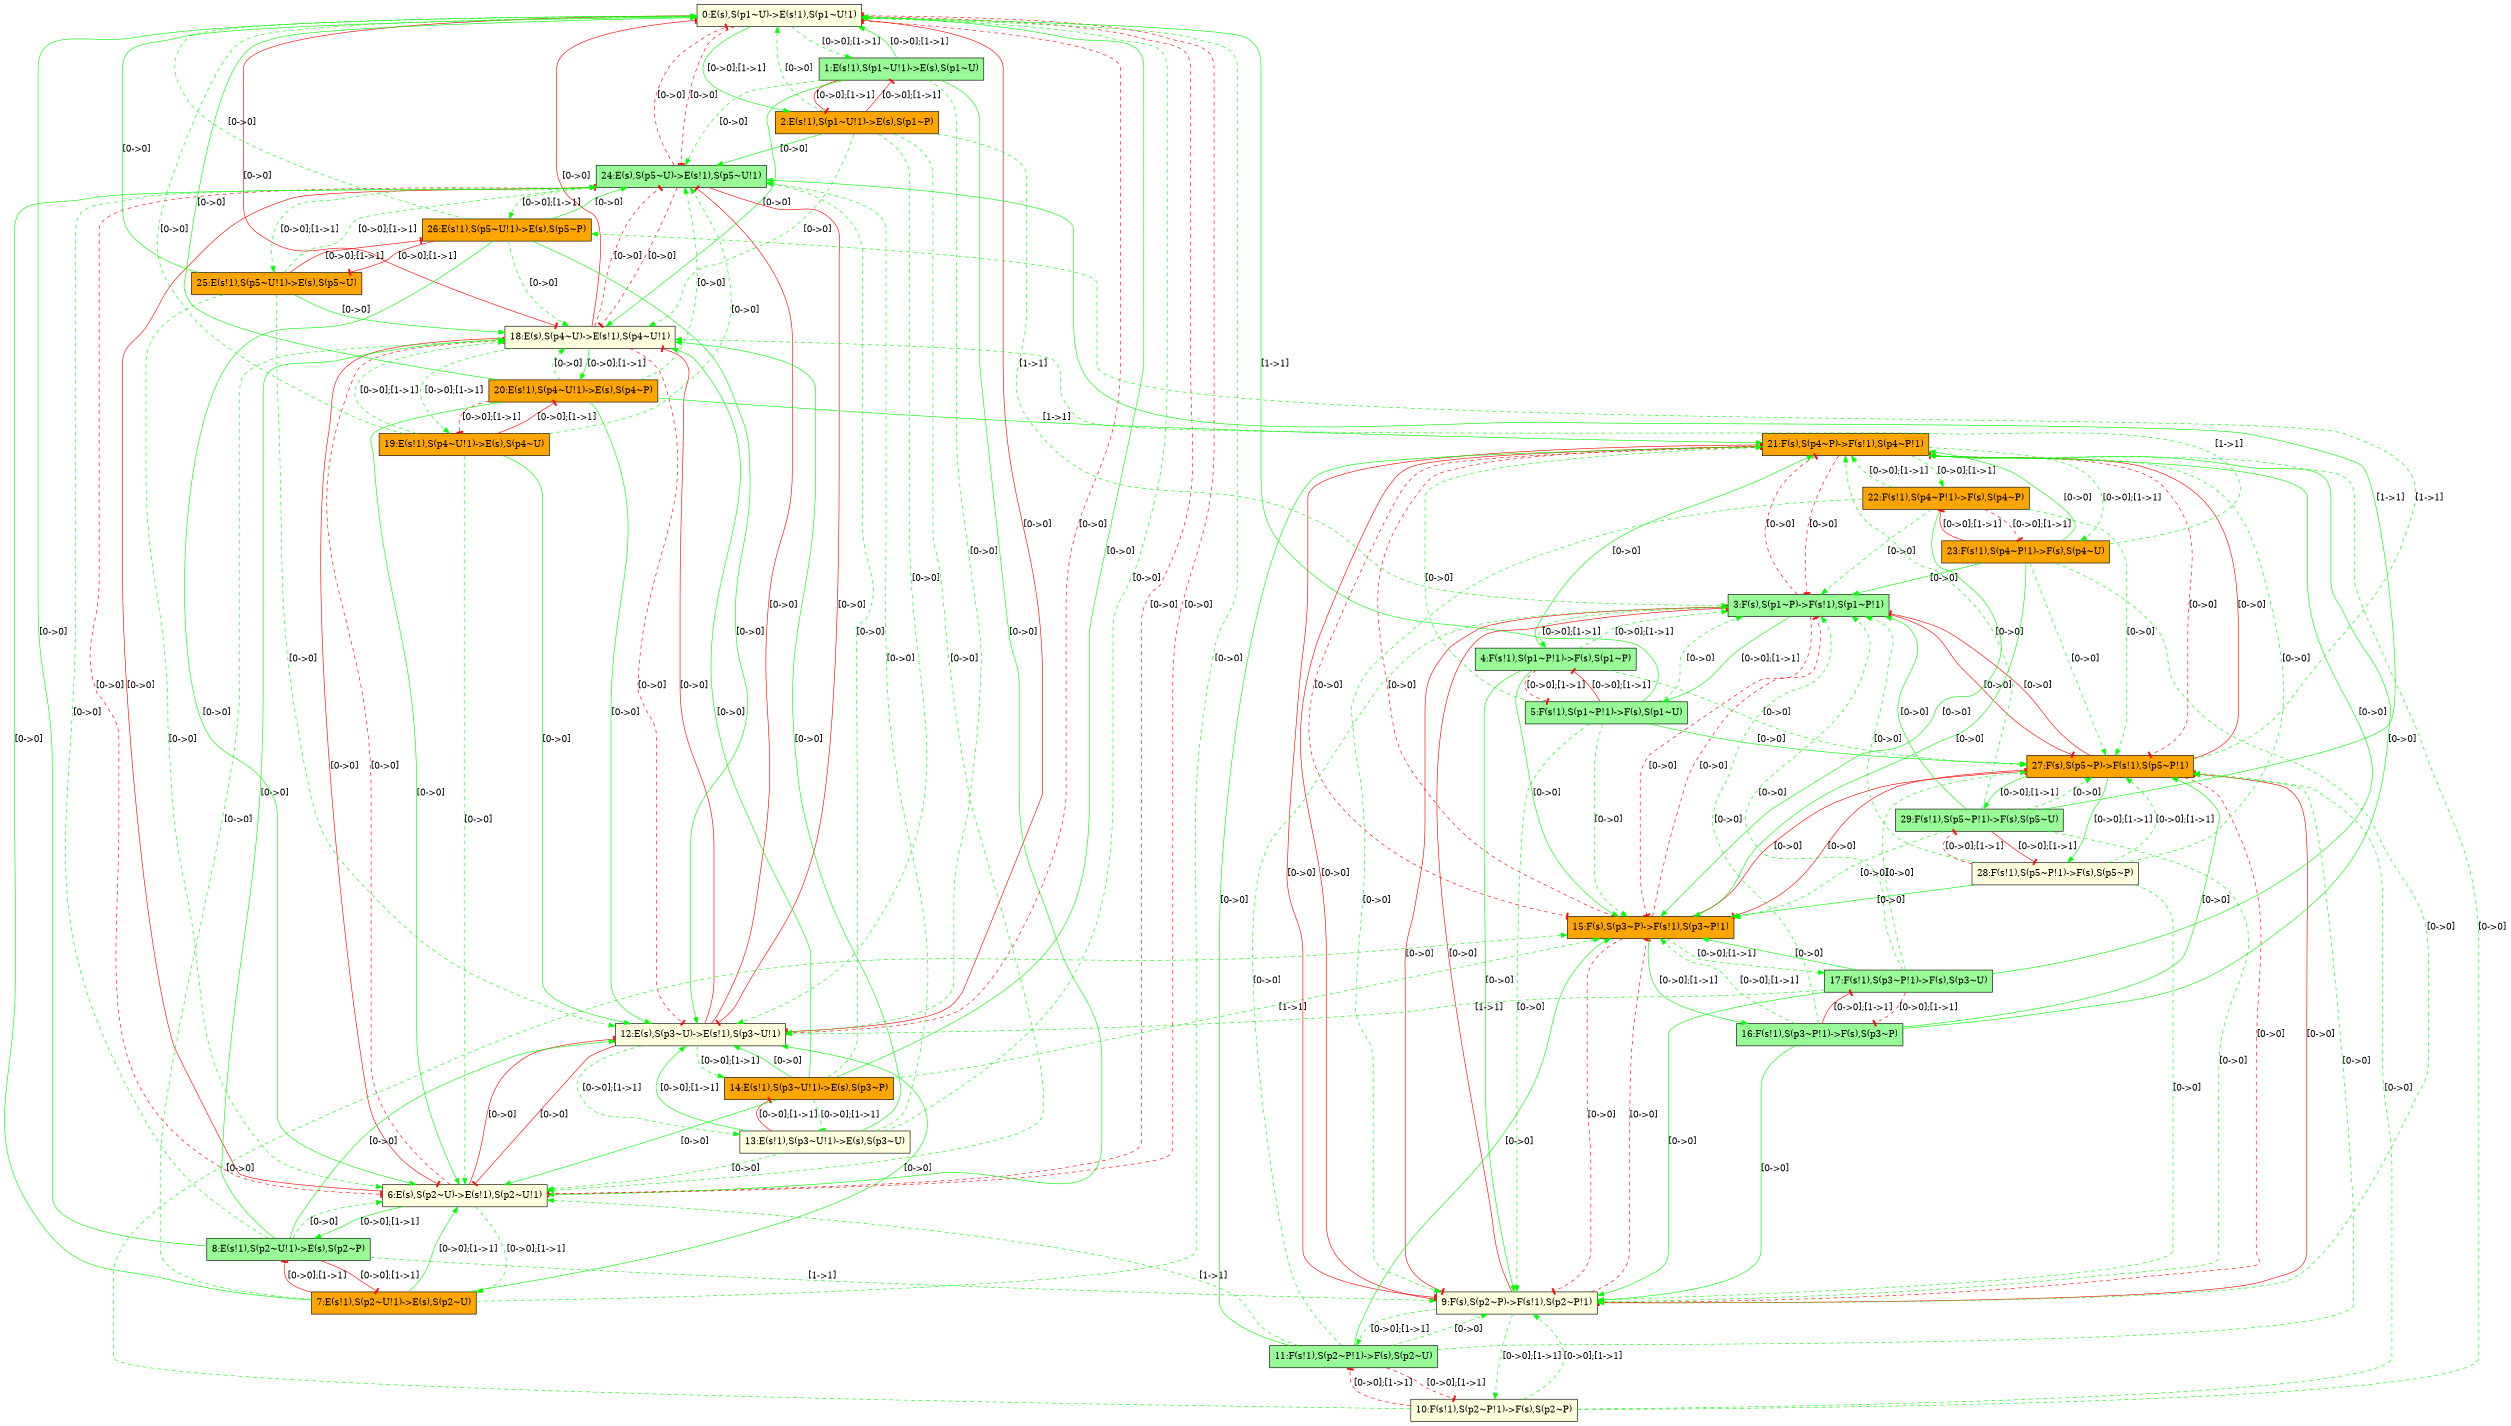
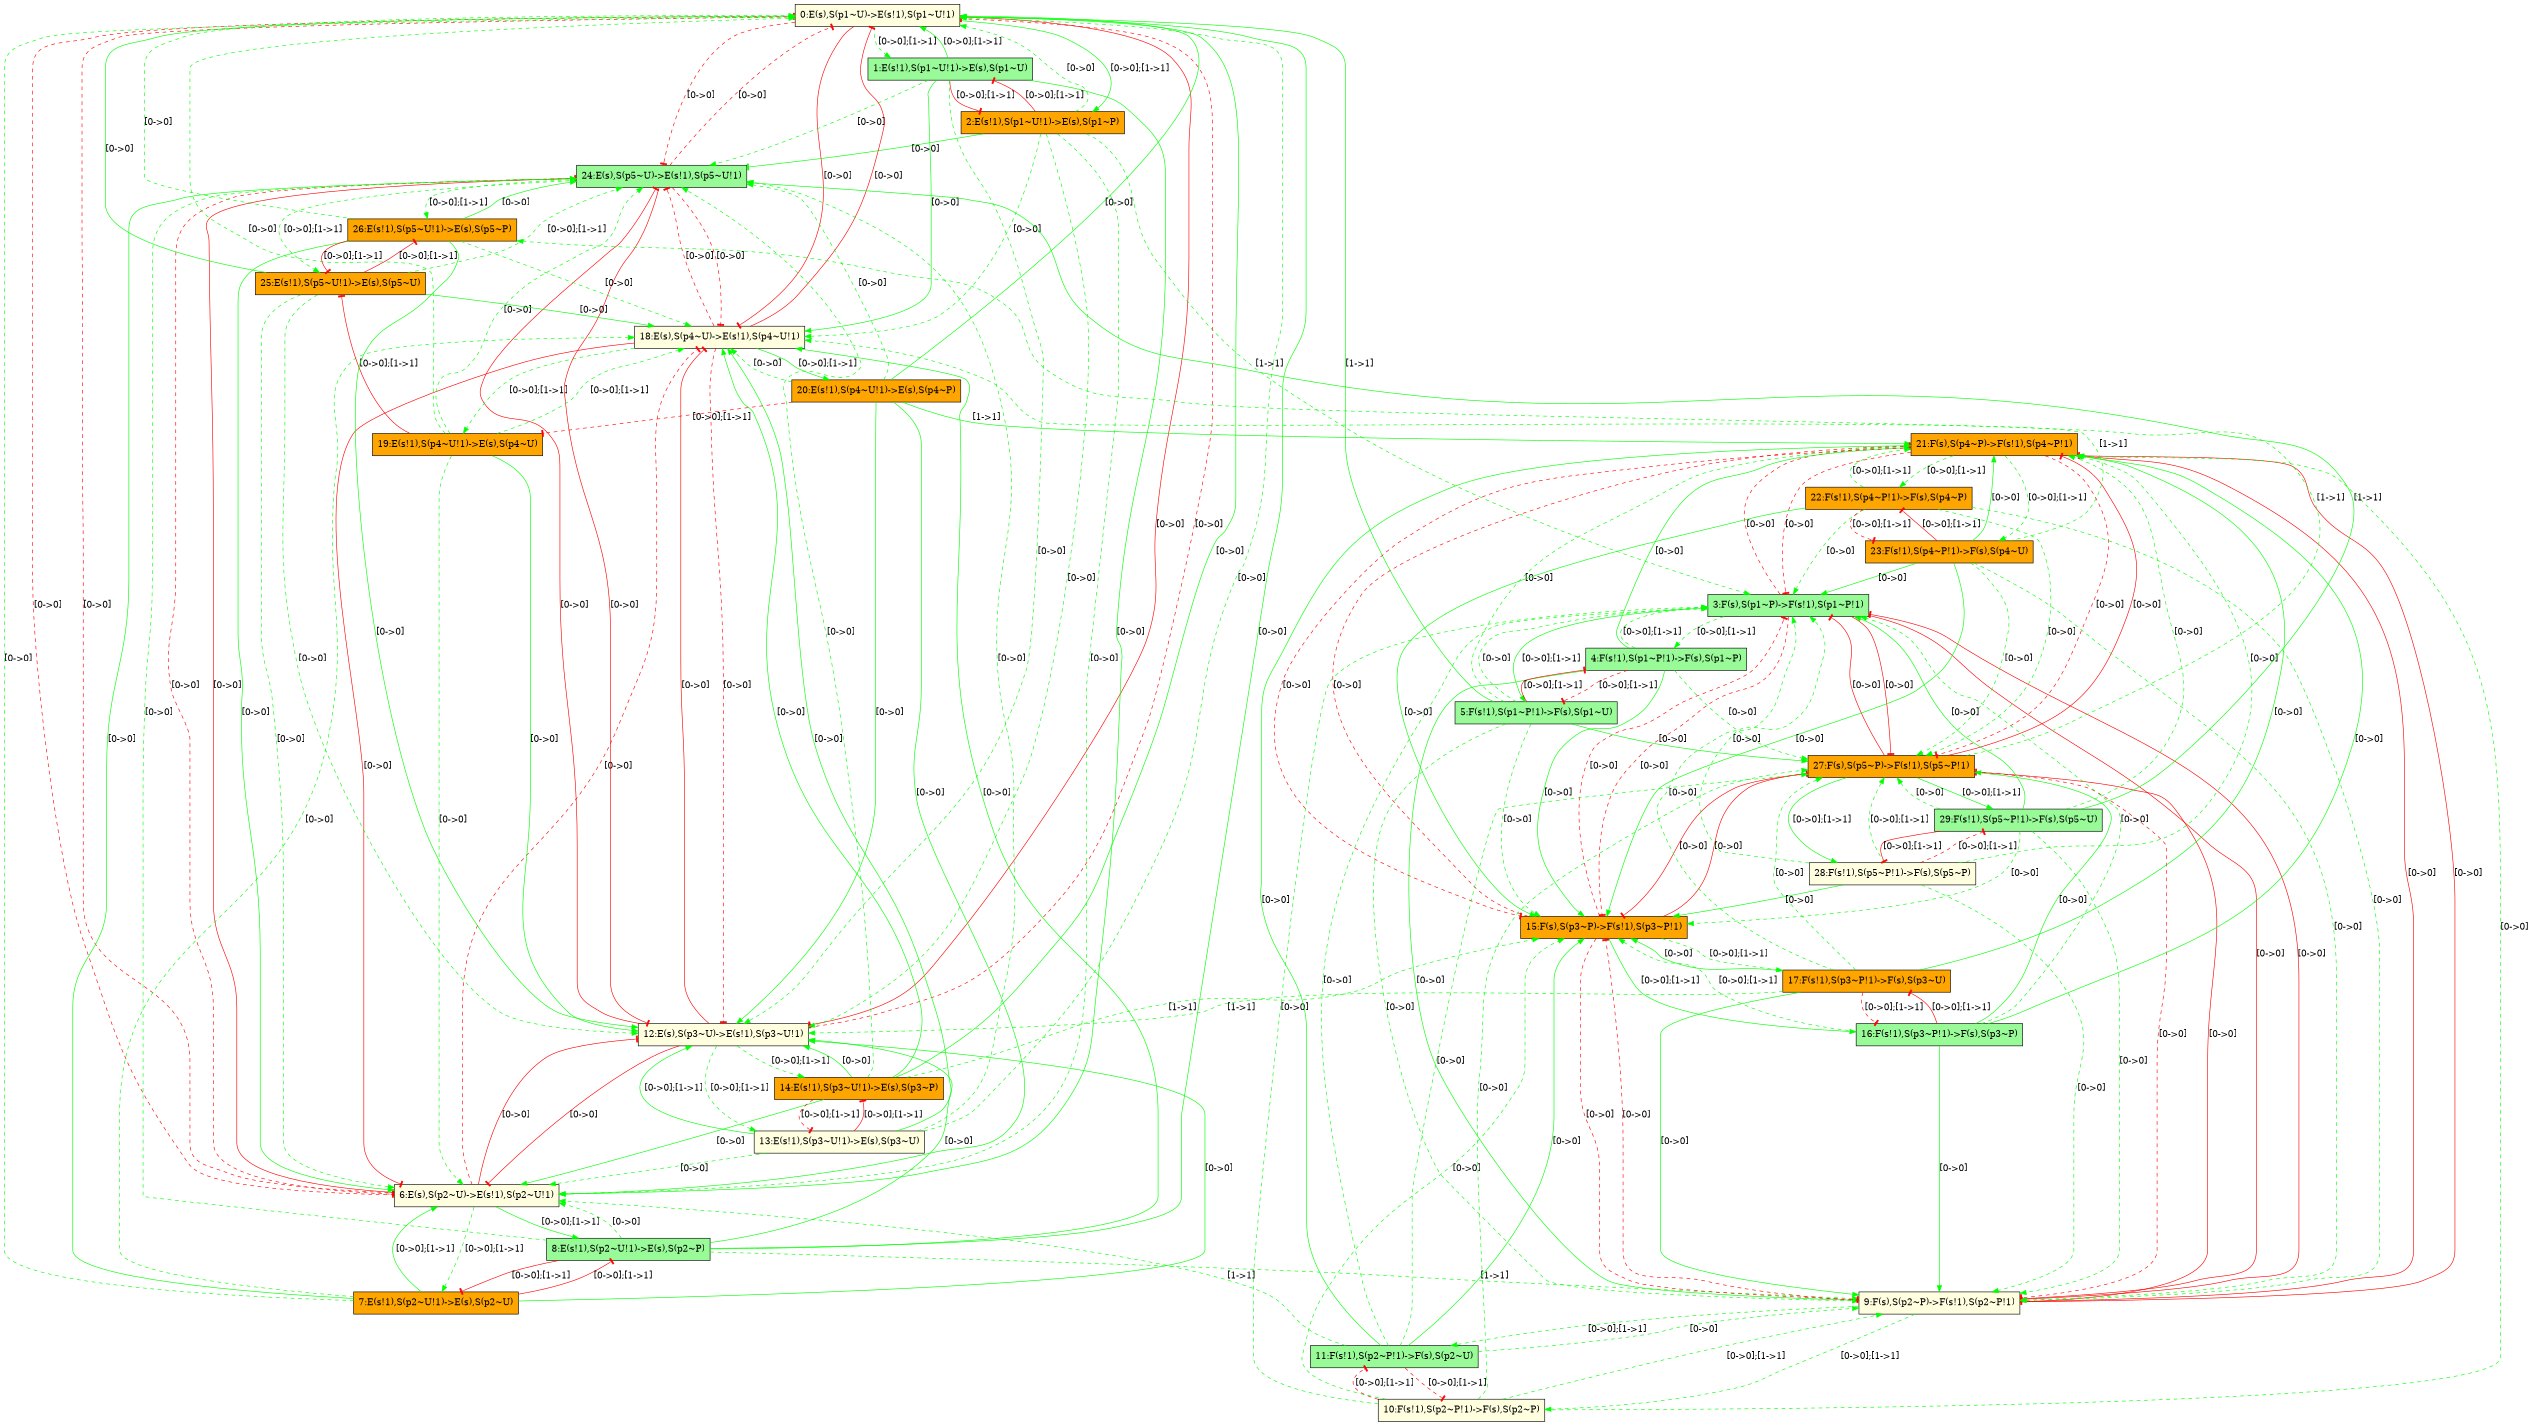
(777, 147) -> (867, 152)
(526, 421) -> (363, 377)
none -> (1294, 896)
(1908, 981) -> (1867, 981)
(818, 1113) -> (800, 1113)
